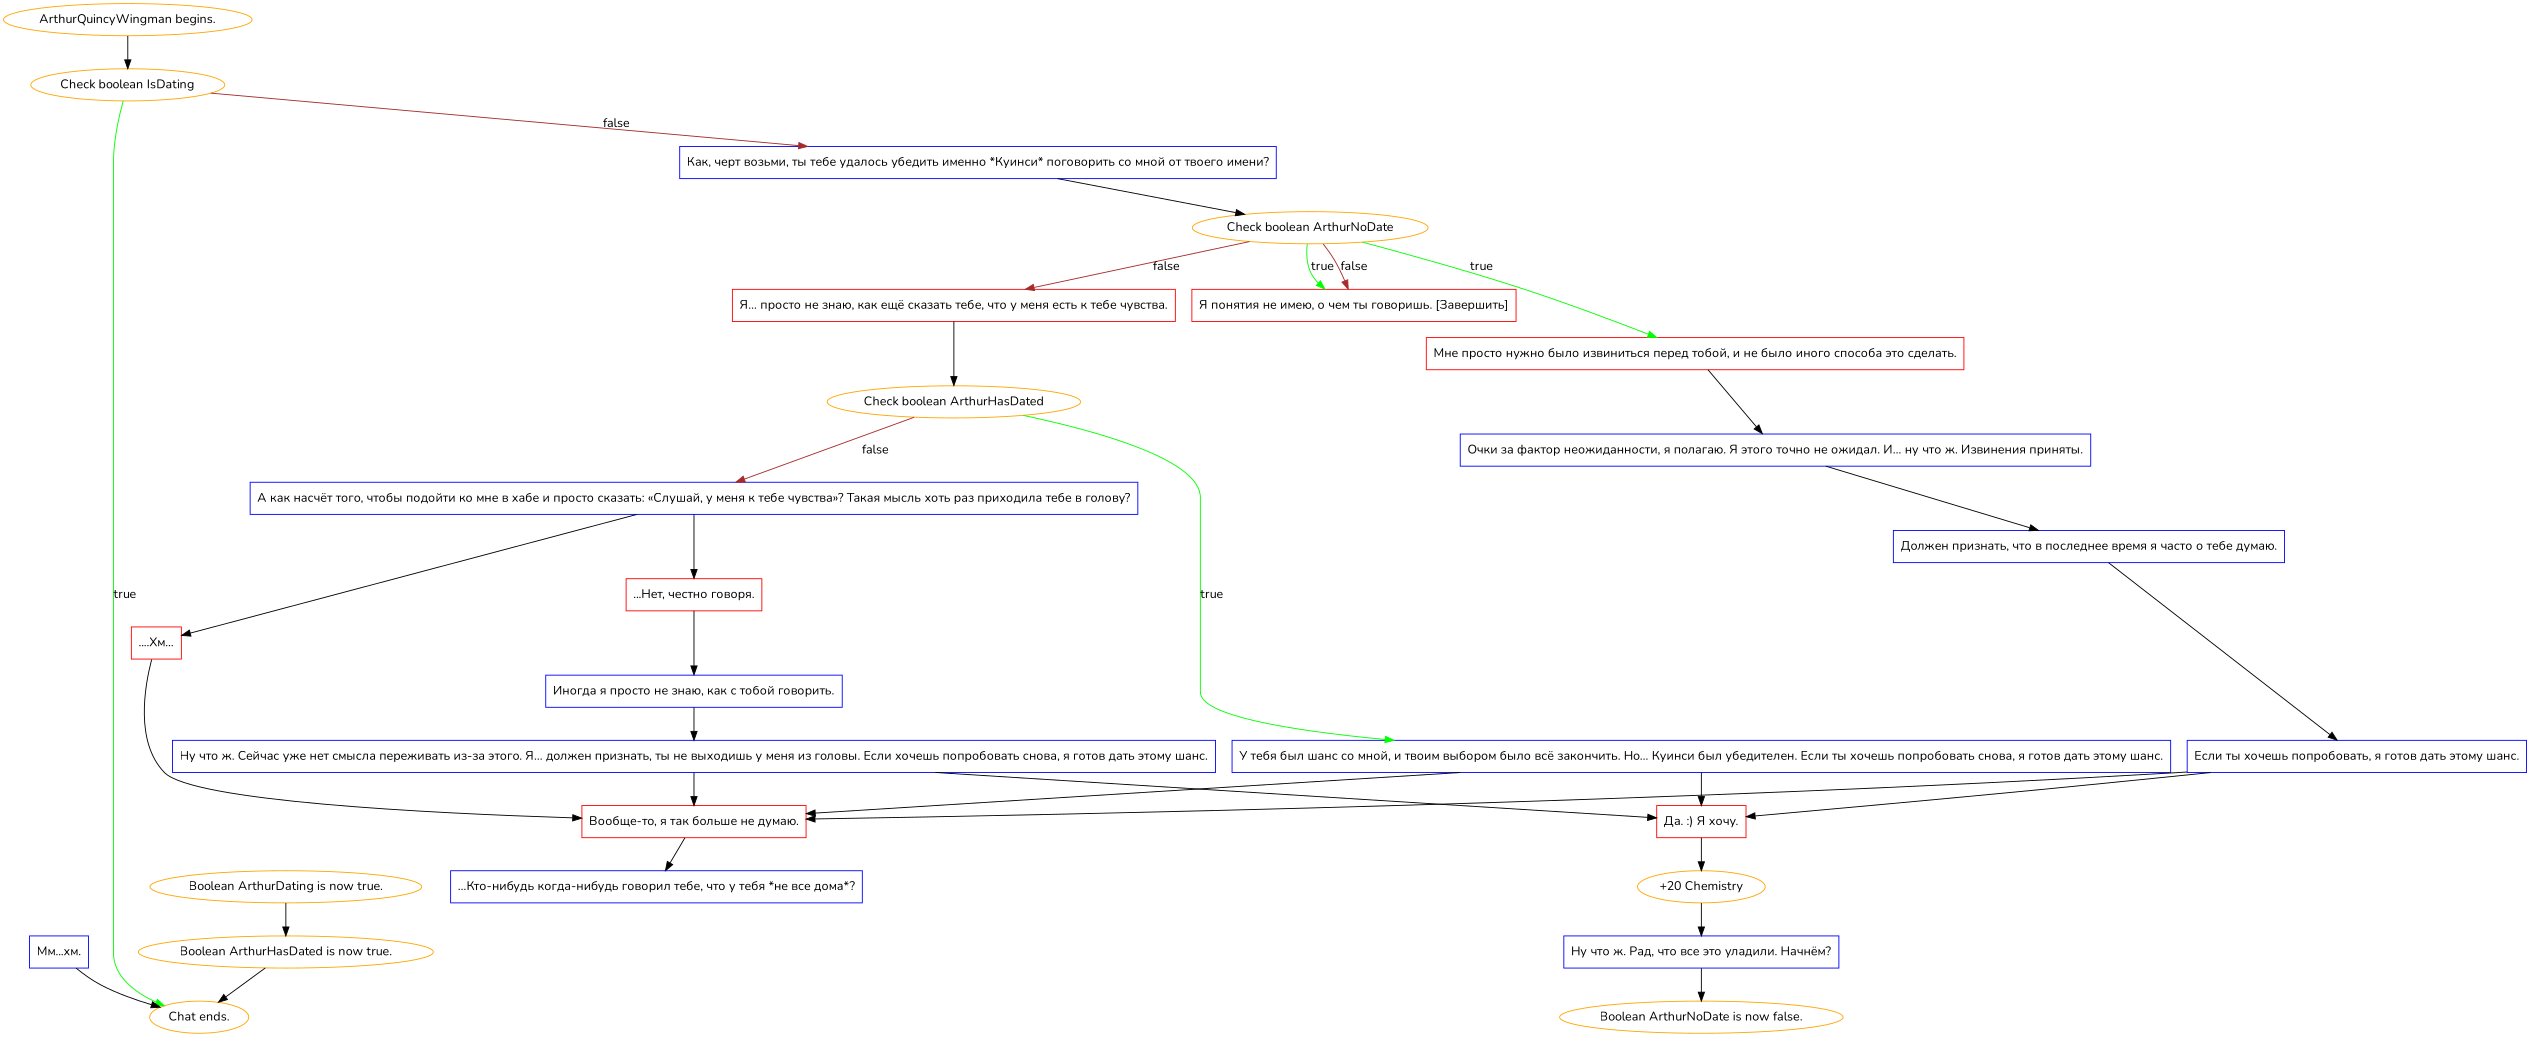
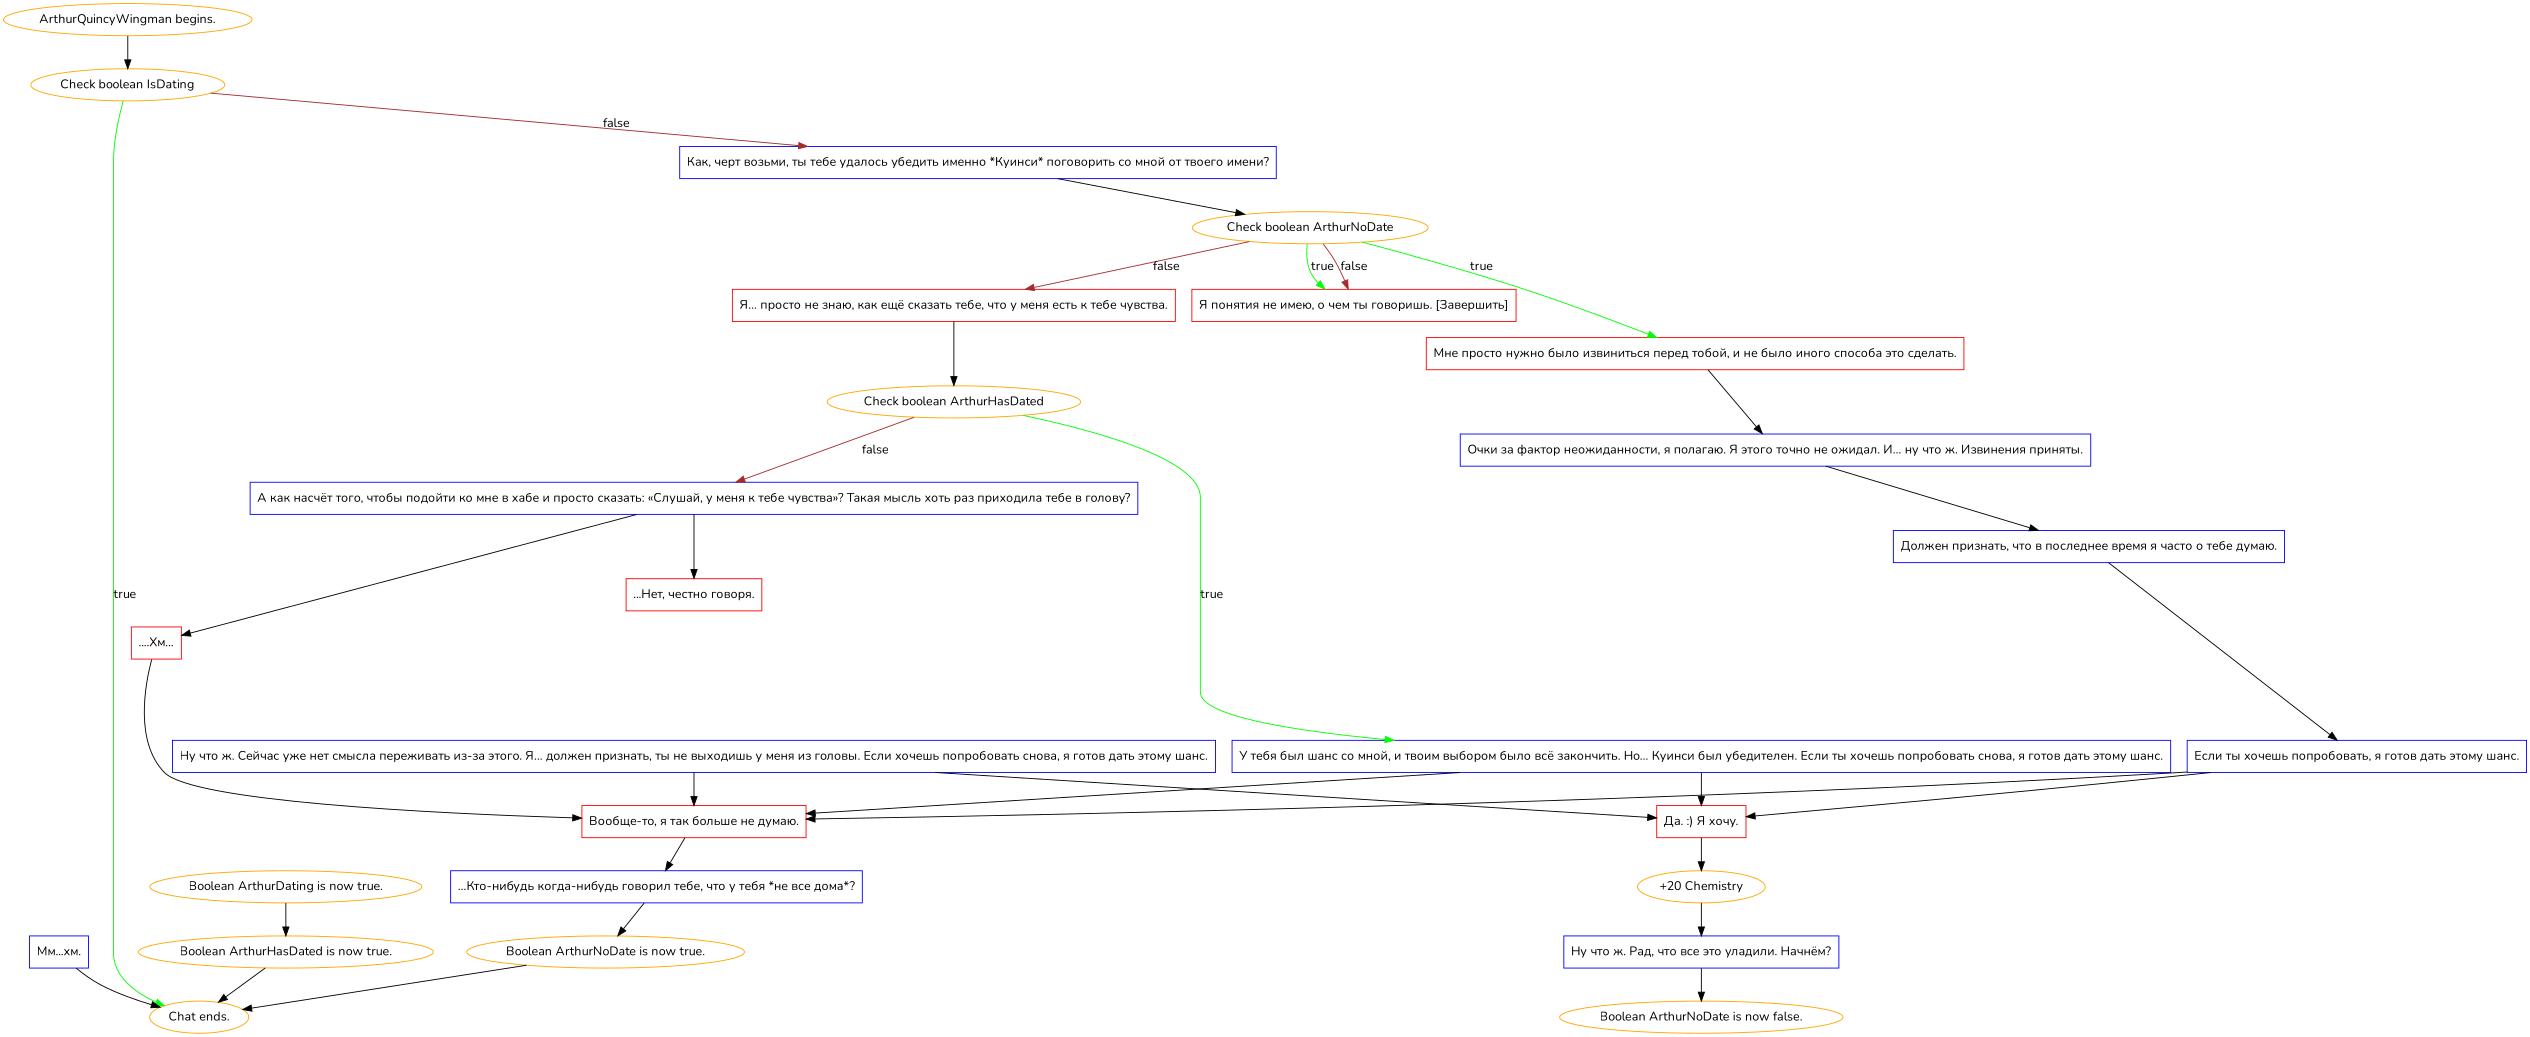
(694, 691) -> none
none -> (606, 952)
